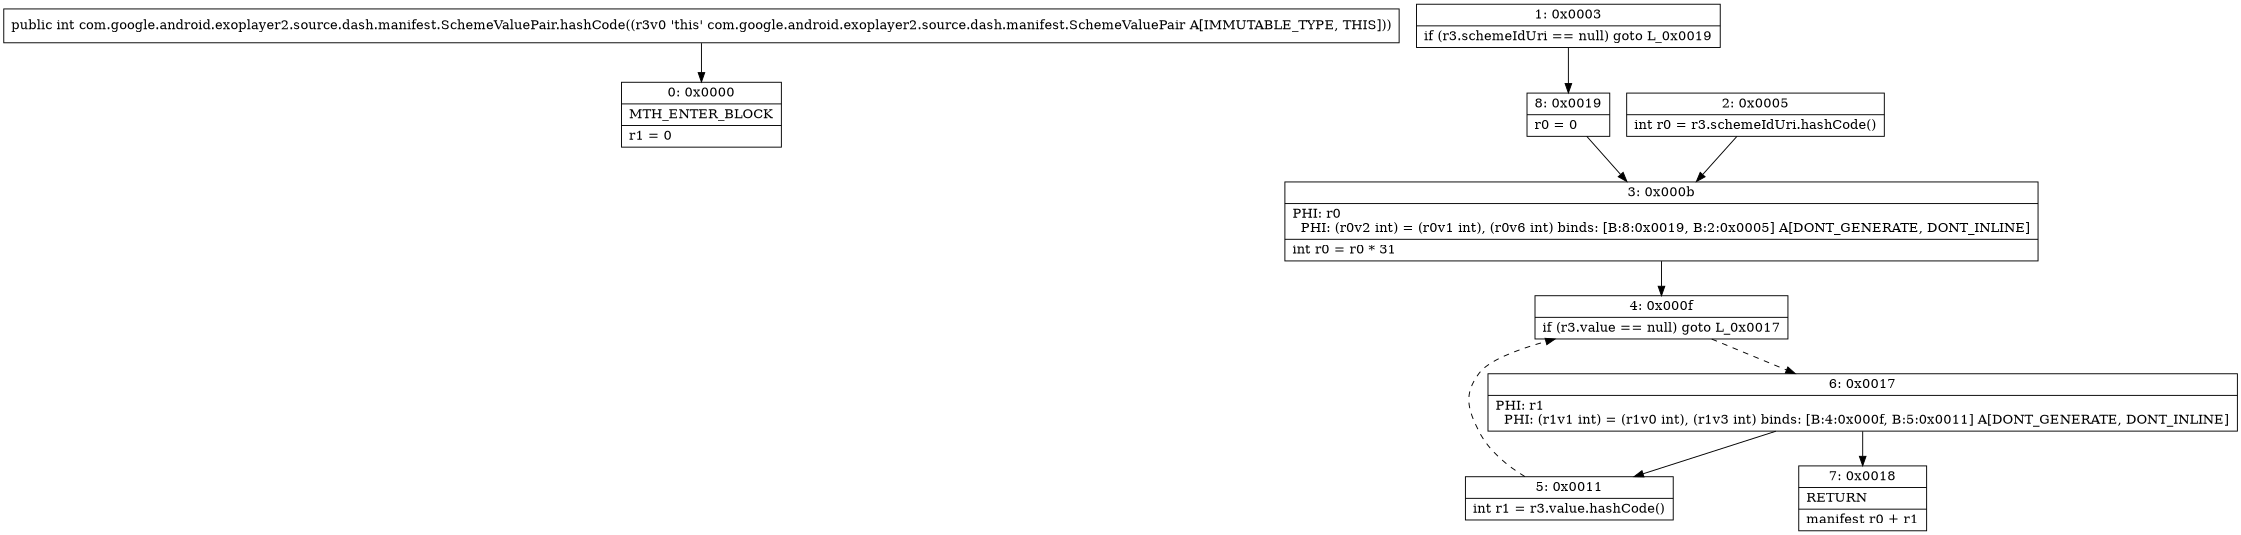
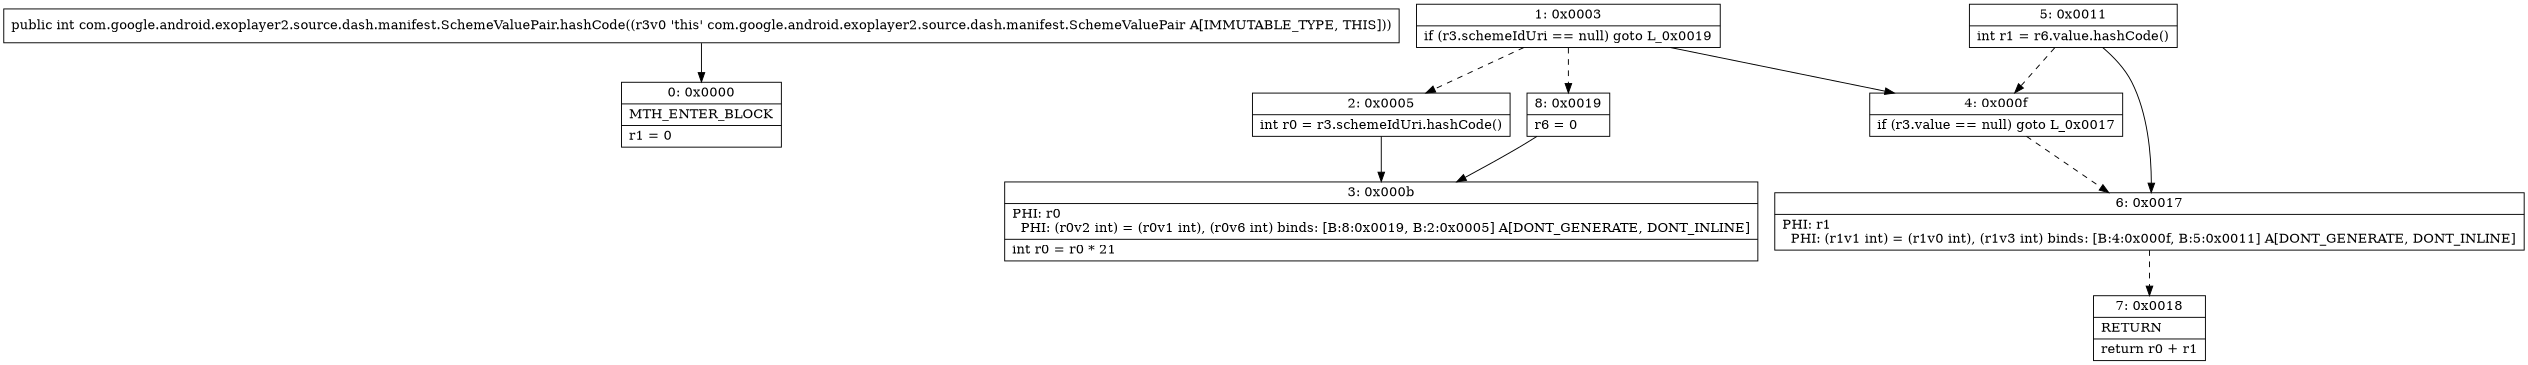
(1568, 66) -> (1568, 66)
none -> (1479, 68)
(1556, 125) -> (1556, 125)
(1345, 250) -> (1064, 250)
(1661, 274) -> (1778, 69)
(1863, 444) -> (2149, 268)
(1709, 452) -> (2142, 109)
(1569, 509) -> (2073, 36)
(1863, 520) -> (2149, 349)
